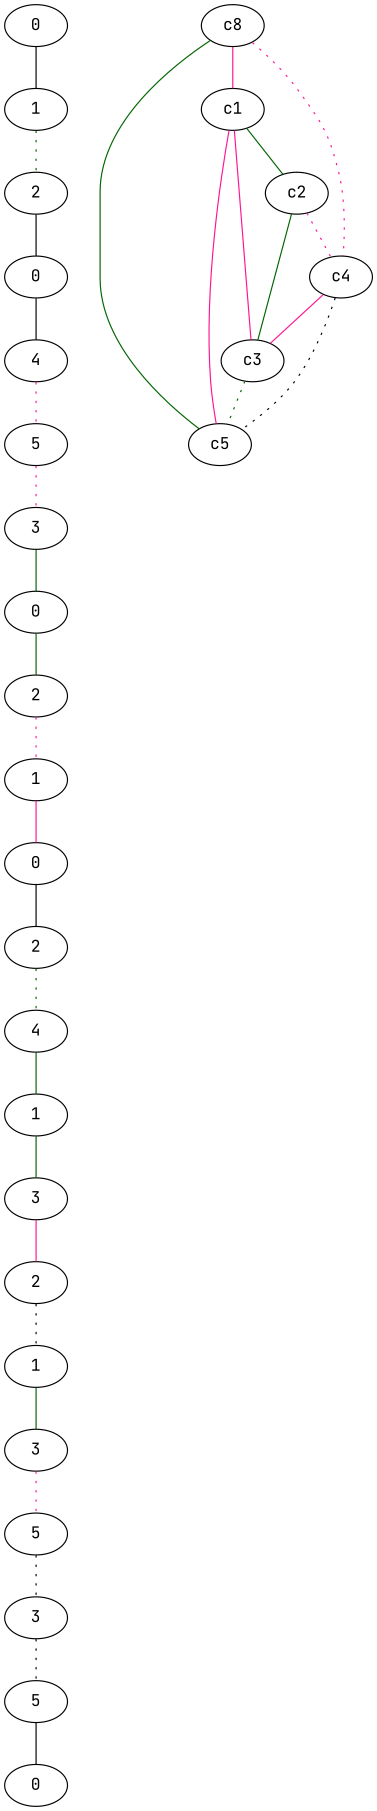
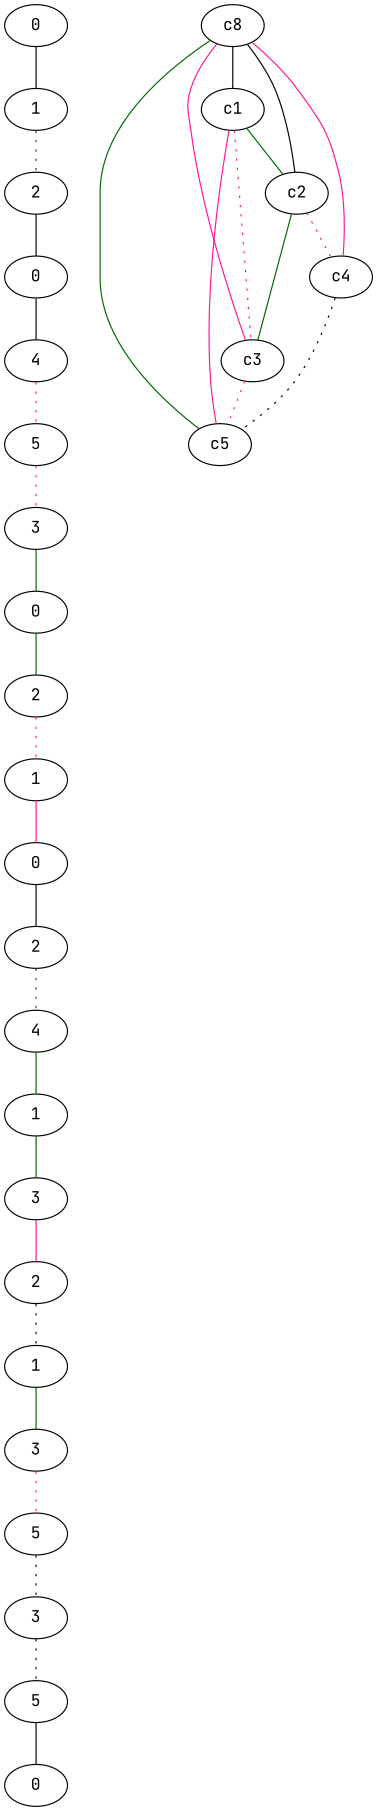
(233, 68) -> (233, 68)
none -> (281, 105)
(328, 137) -> (328, 137)
(243, 235) -> (243, 235)
(297, 319) -> (202, 191)
(236, 403) -> (236, 403)
